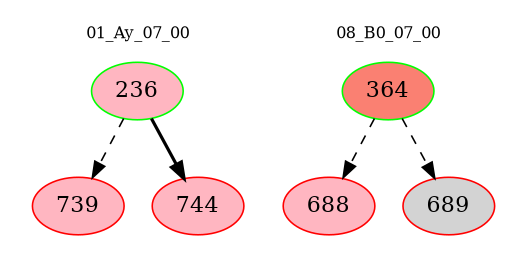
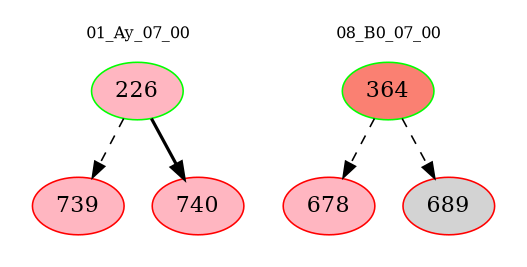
(137, 91) -> (137, 91)
(198, 206) -> (198, 206)
(329, 206) -> (329, 206)
